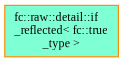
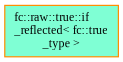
(62, 31) -> (62, 31)
